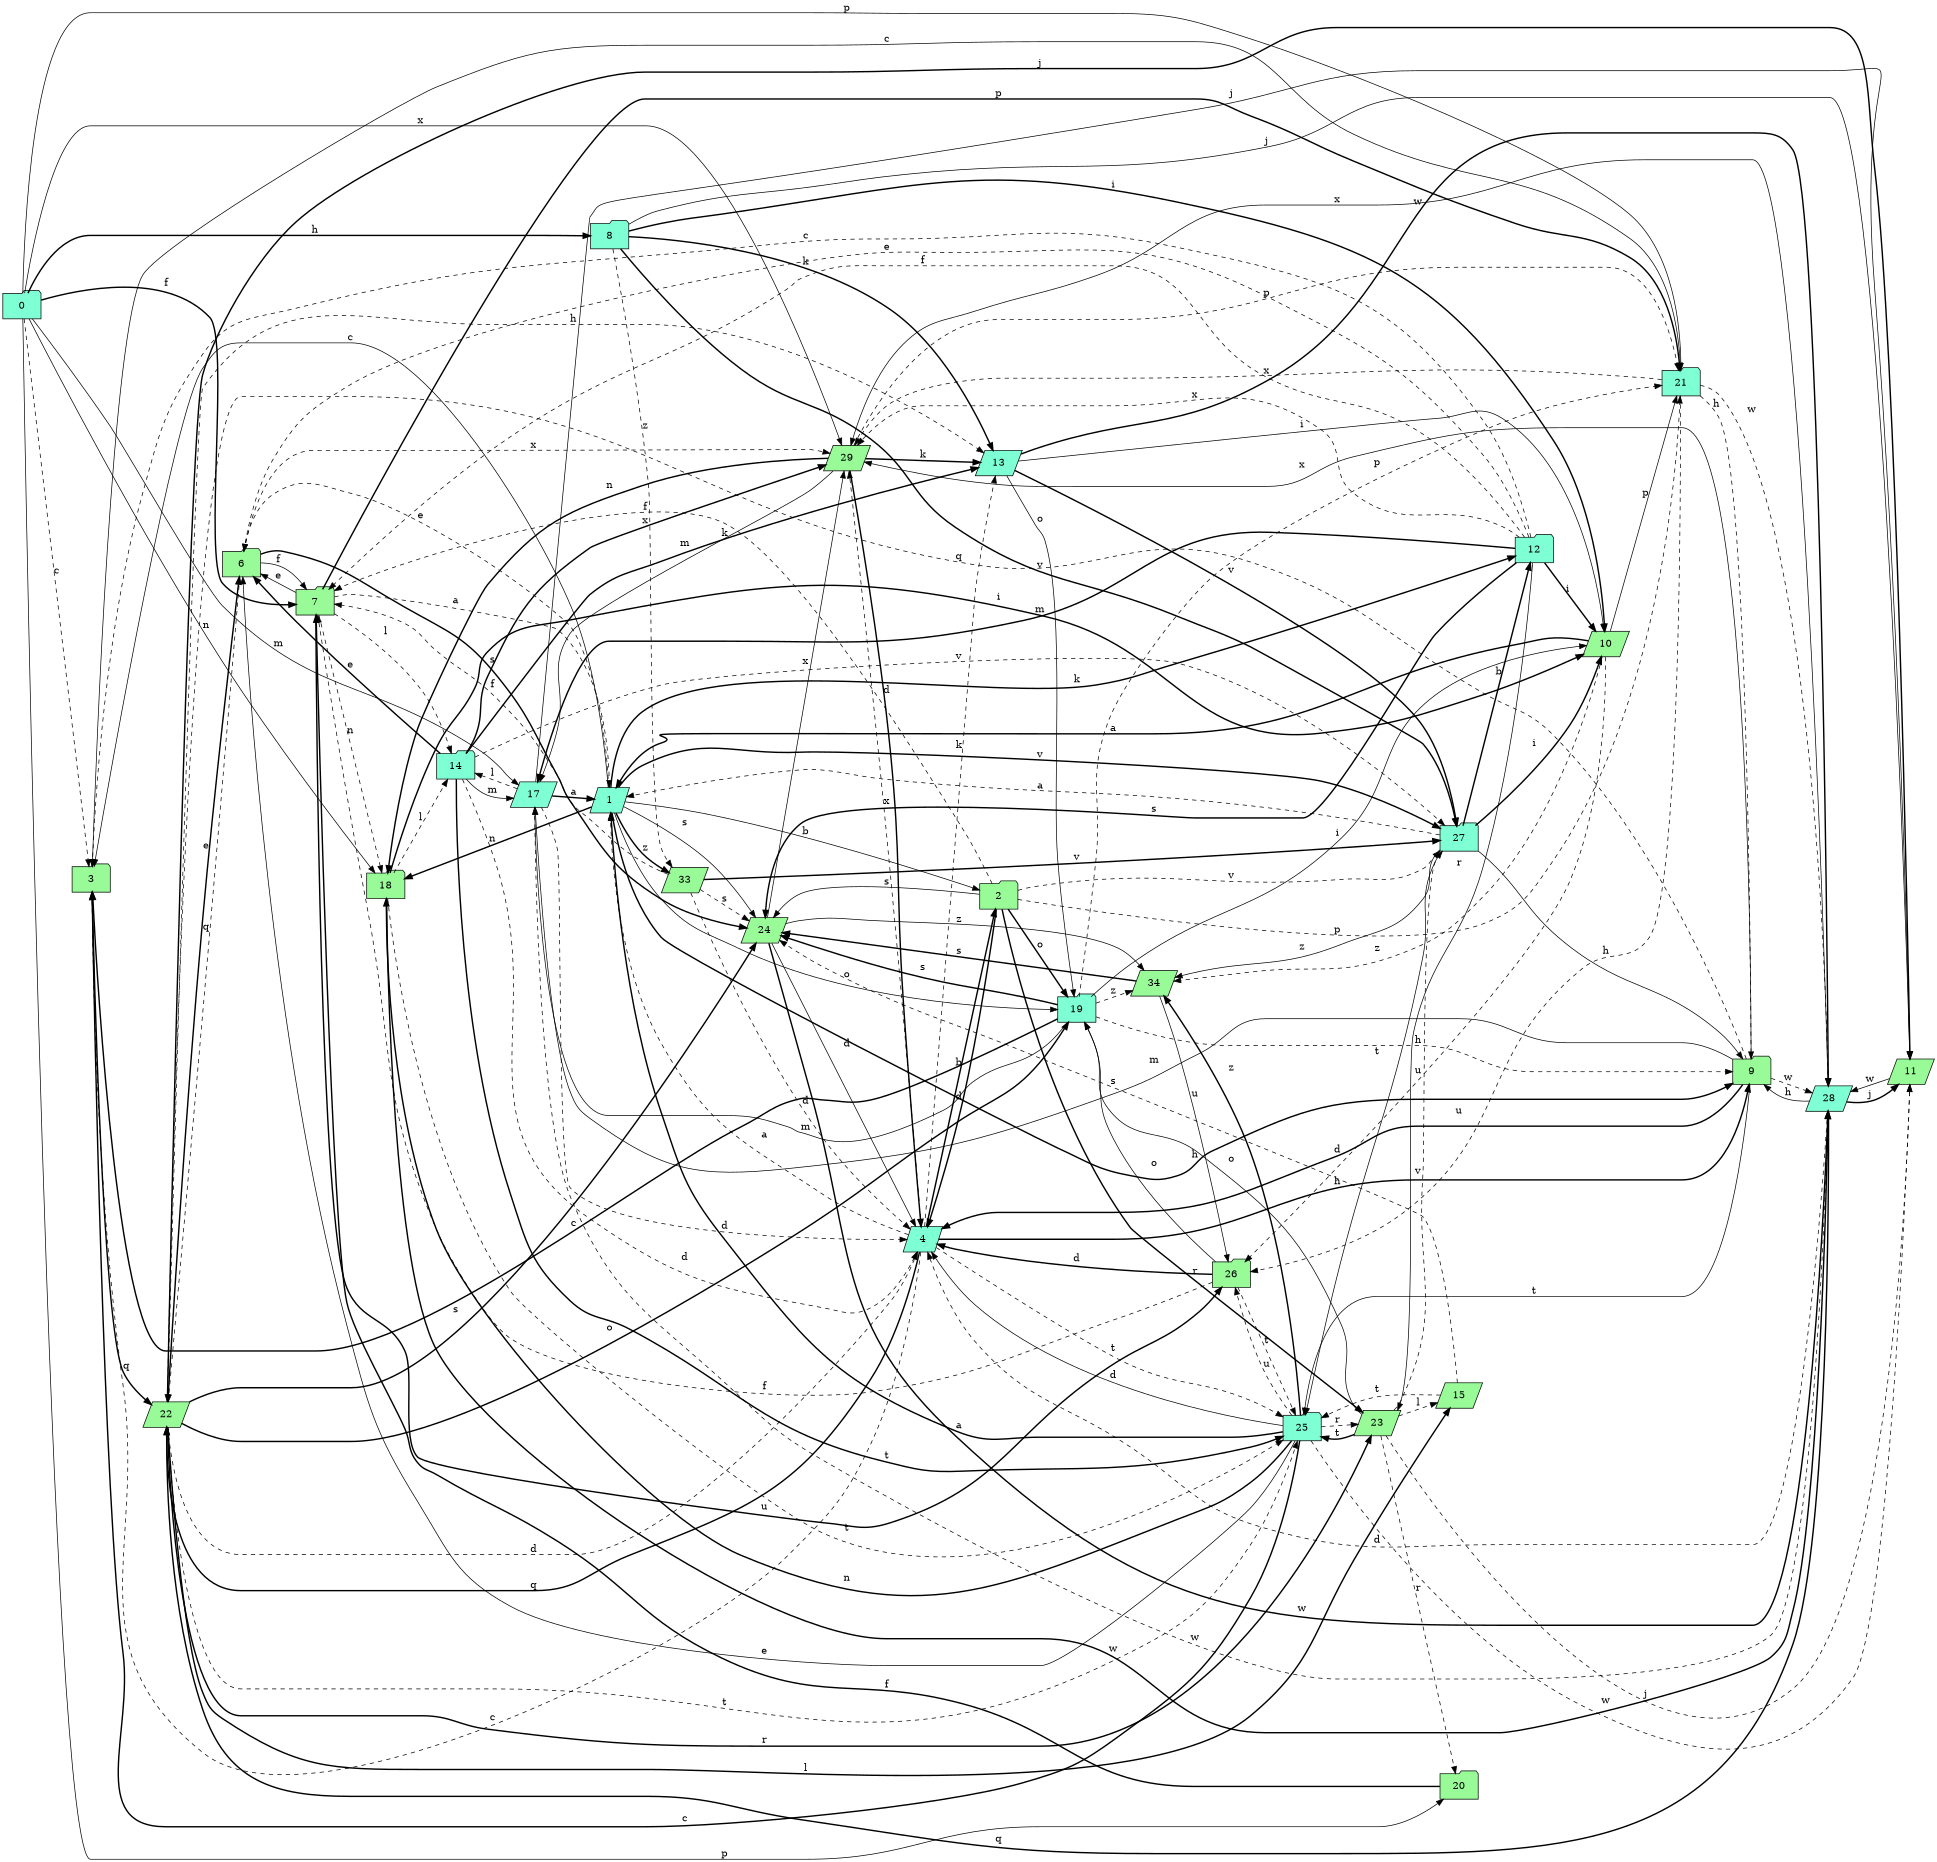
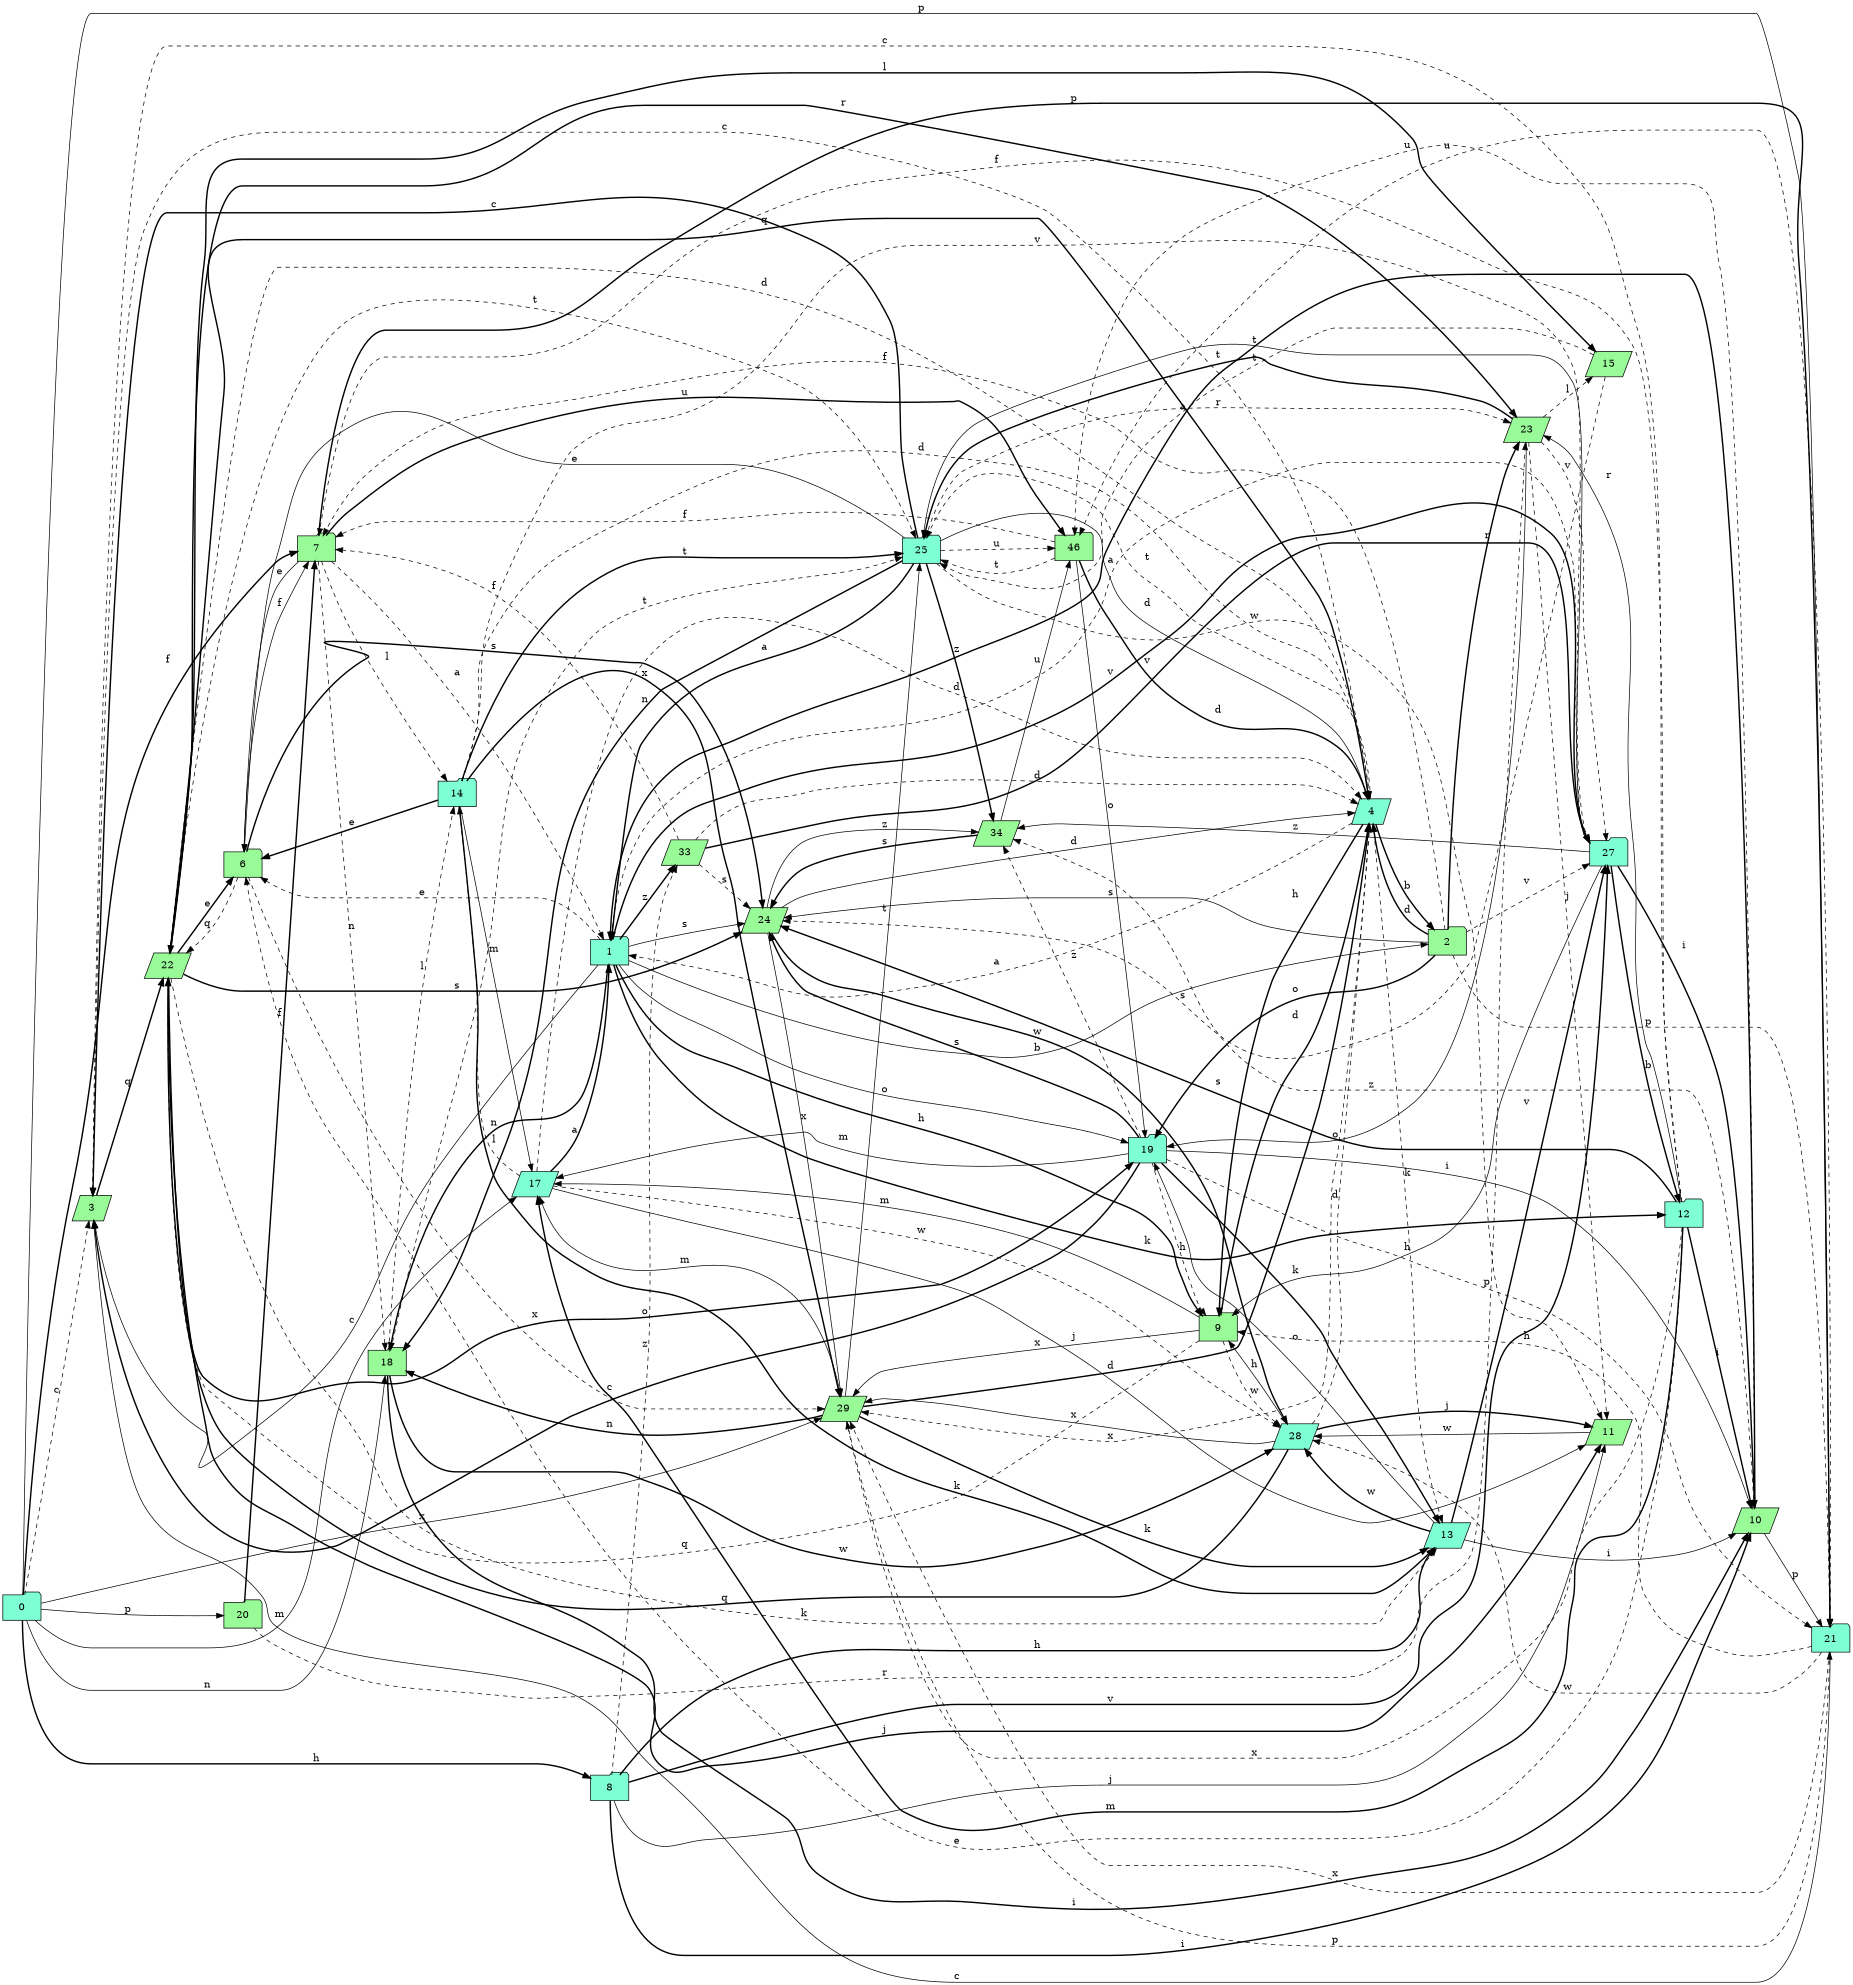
(806, 262) -> (1038, 1645)
(574, 319) -> (804, 1614)
(610, 800) -> (610, 952)
(91, 879) -> (92, 1208)
(1231, 1275) -> (1074, 548)
(1573, 1297) -> (884, 984)
none -> (1316, 1326)
(1417, 1601) -> (1378, 1668)
